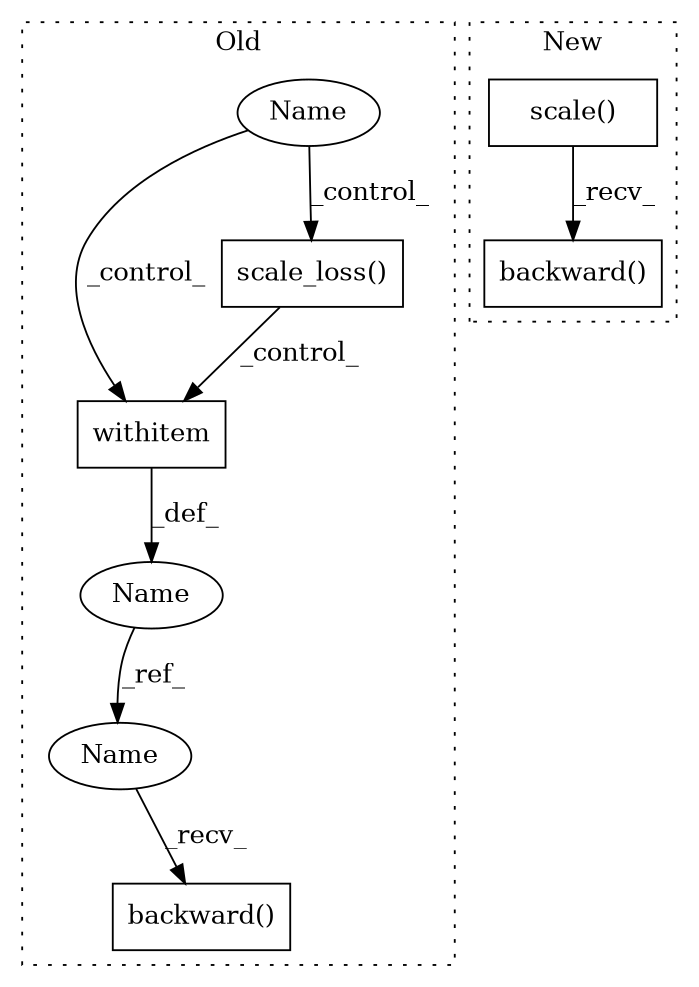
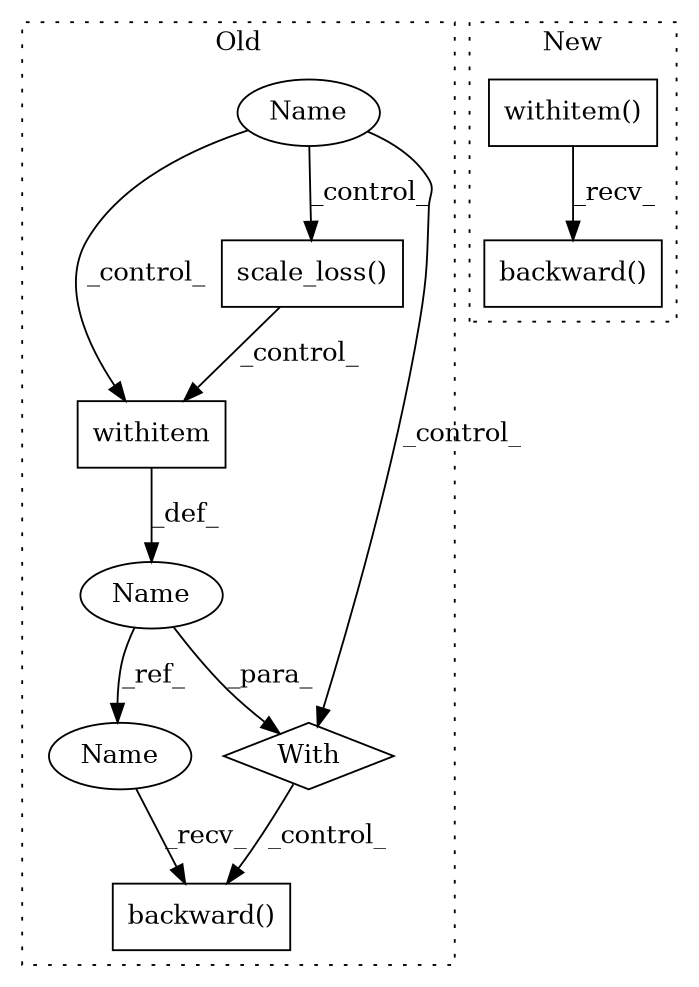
(573, 113) -> (573, 113)
none -> (309, 756)
